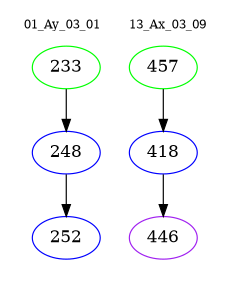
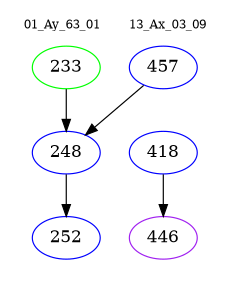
(62, 25) -> (62, 25)
(163, 67) -> (163, 67)
(163, 104) -> (128, 99)
